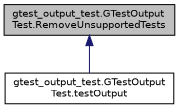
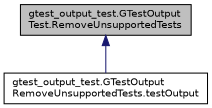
(89, 88) -> (106, 88)
